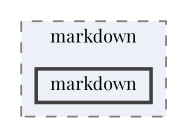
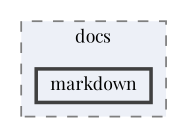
(94, 38) -> (94, 38)
